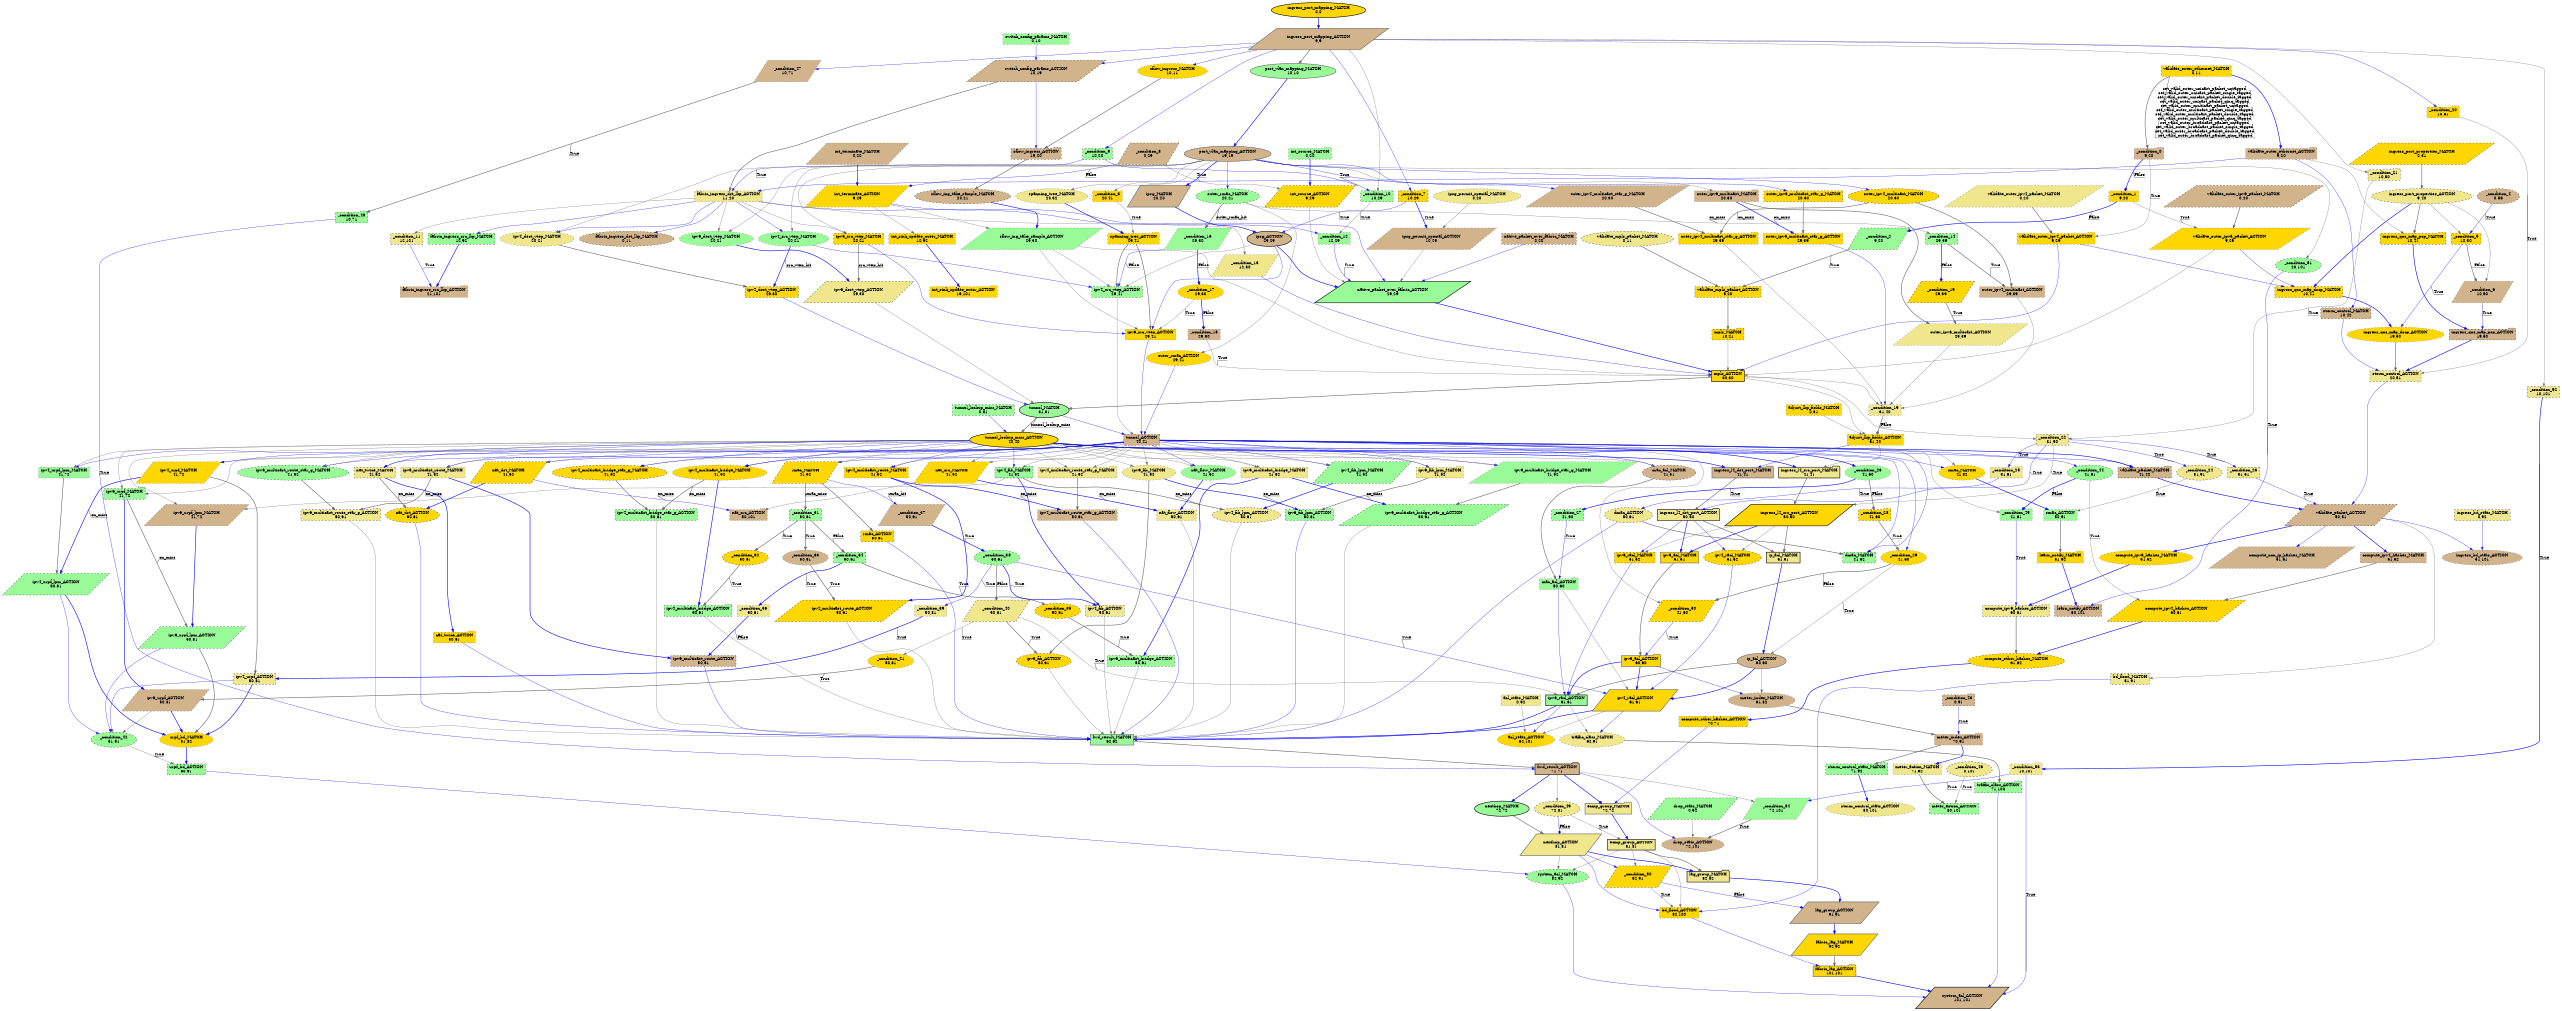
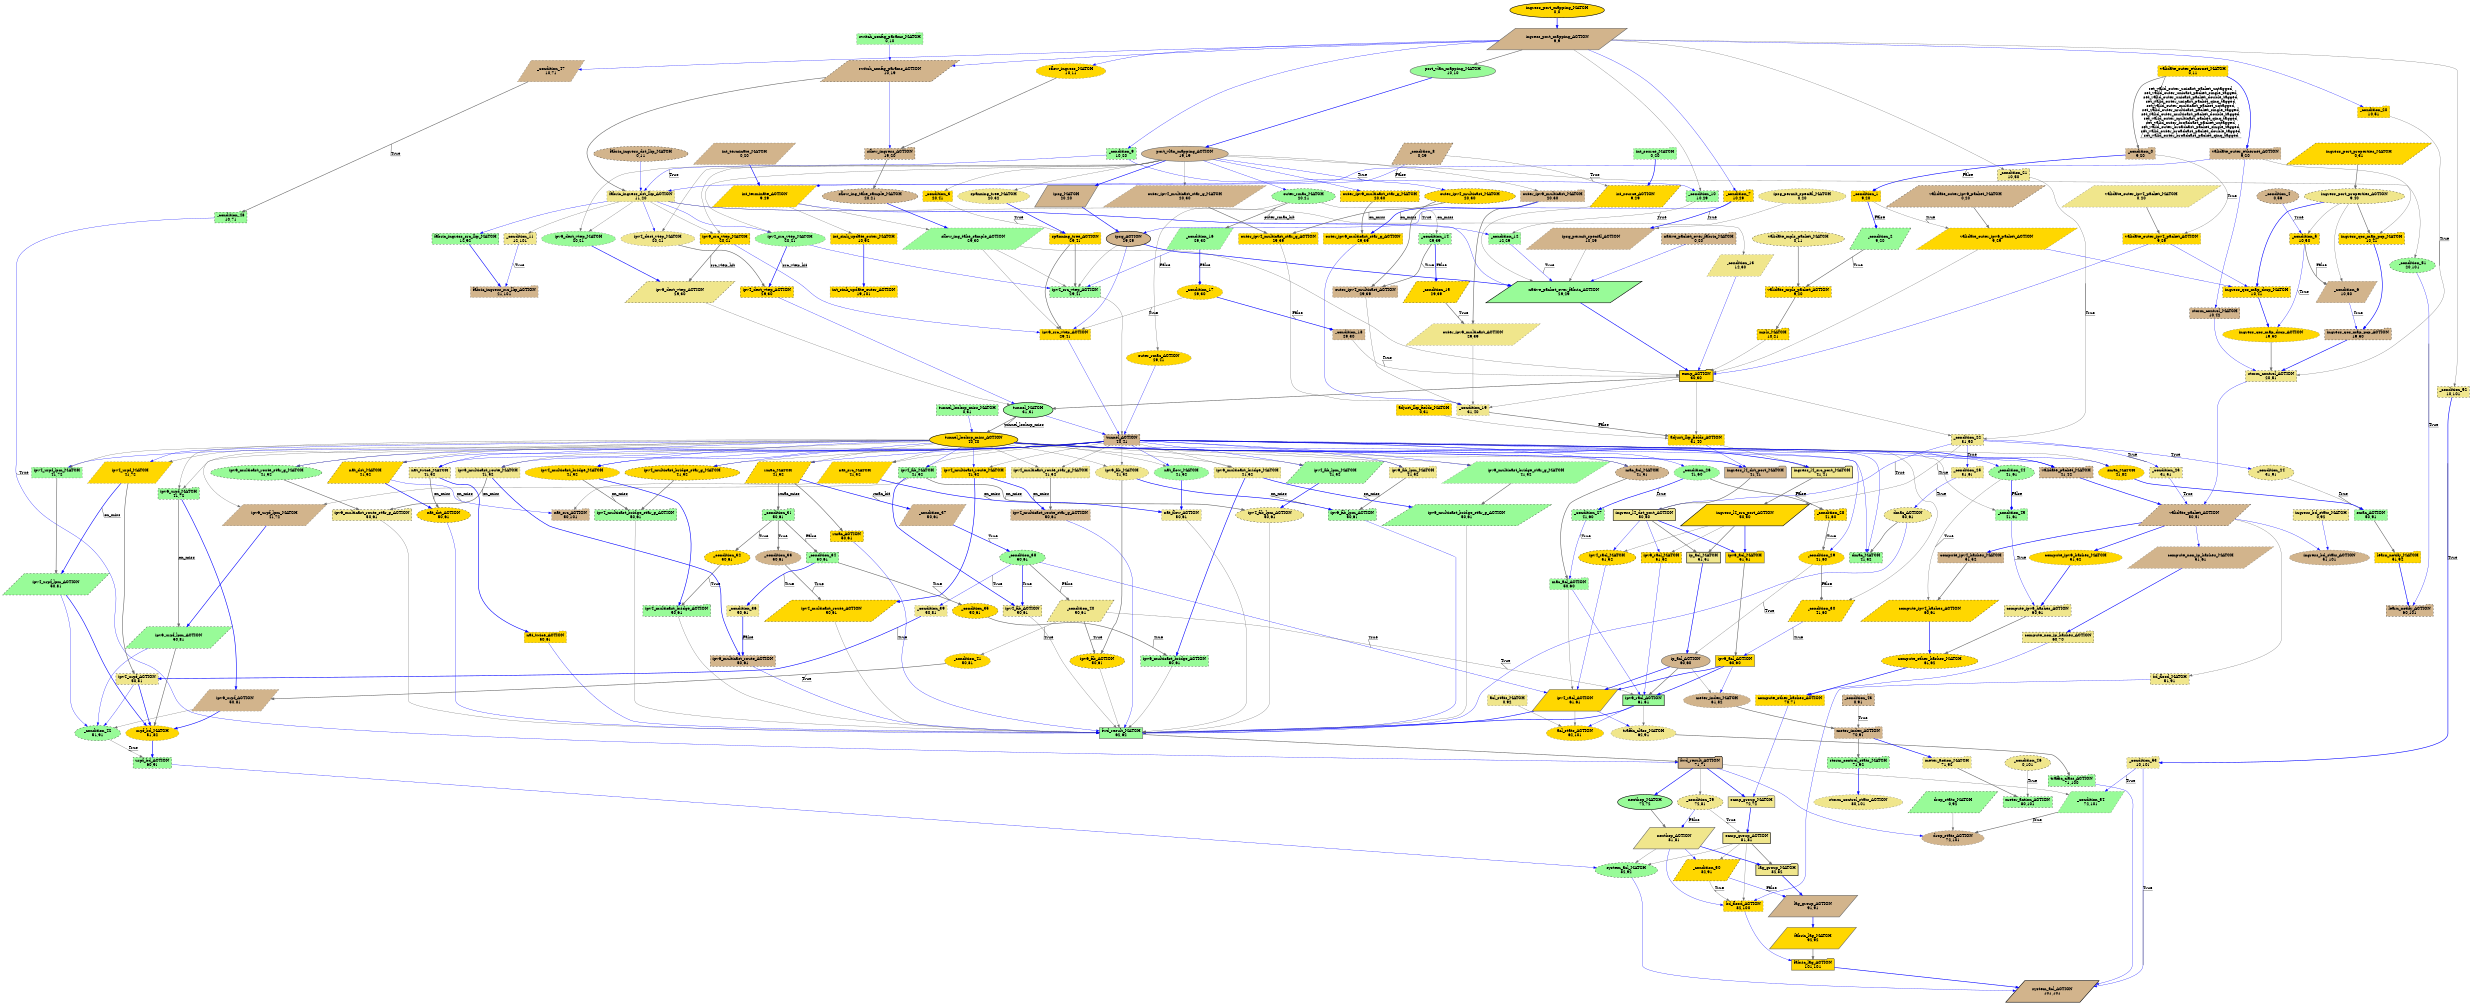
(1359, 178) -> (1185, 172)
(694, 224) -> (641, 175)
(2056, 239) -> (2162, 239)
(1728, 376) -> (1696, 376)
(1507, 446) -> (1411, 446)
(867, 489) -> (854, 494)
none -> (2058, 638)
(1959, 719) -> (1858, 715)
(1581, 788) -> (1725, 782)
